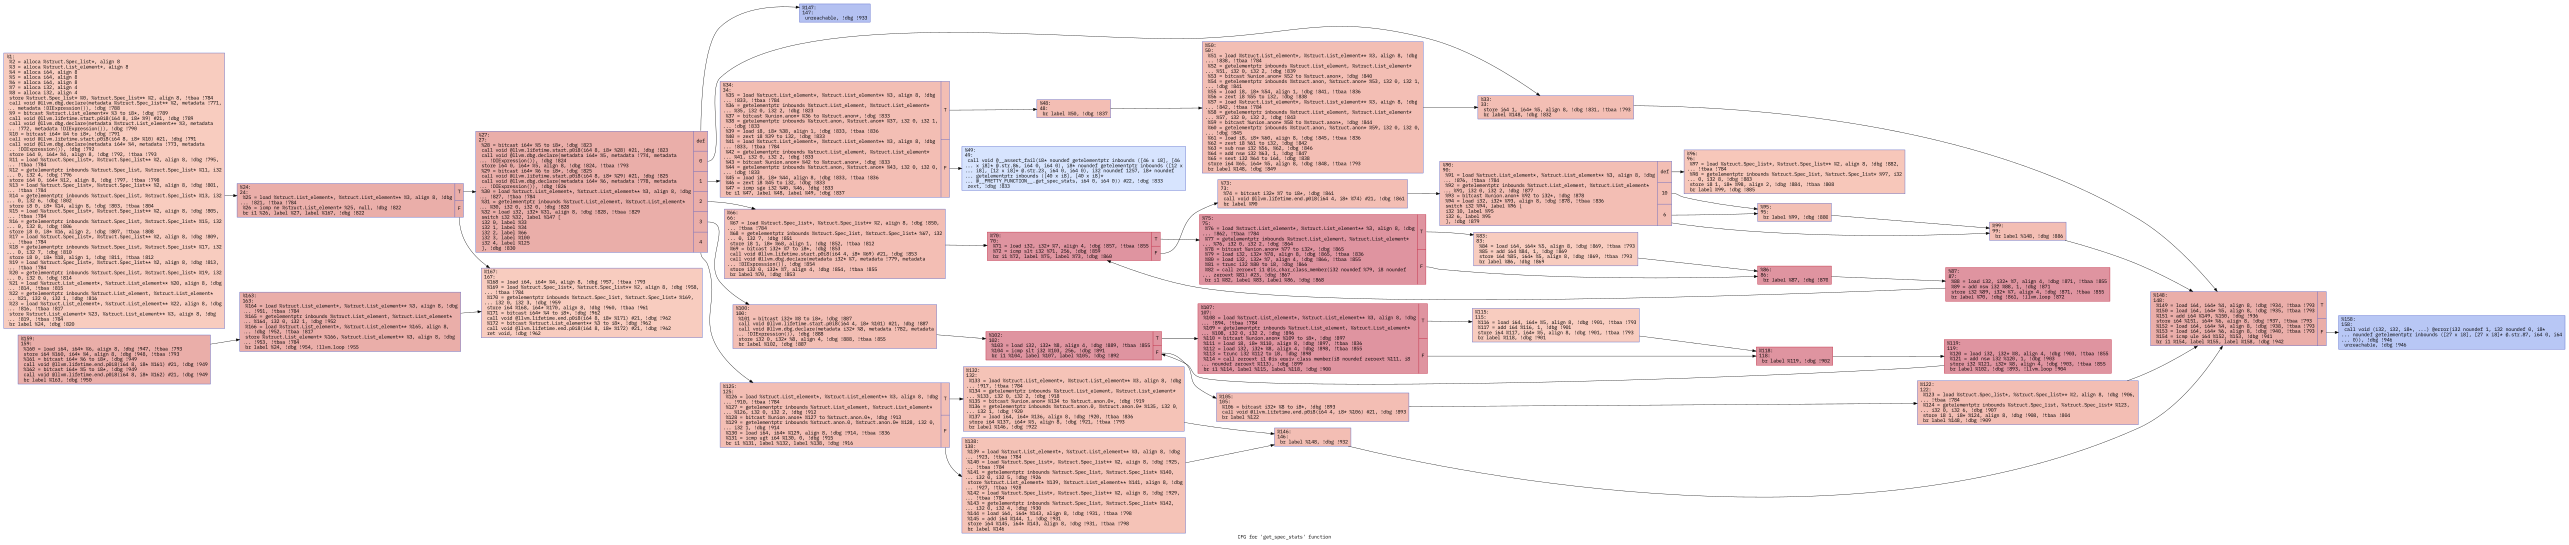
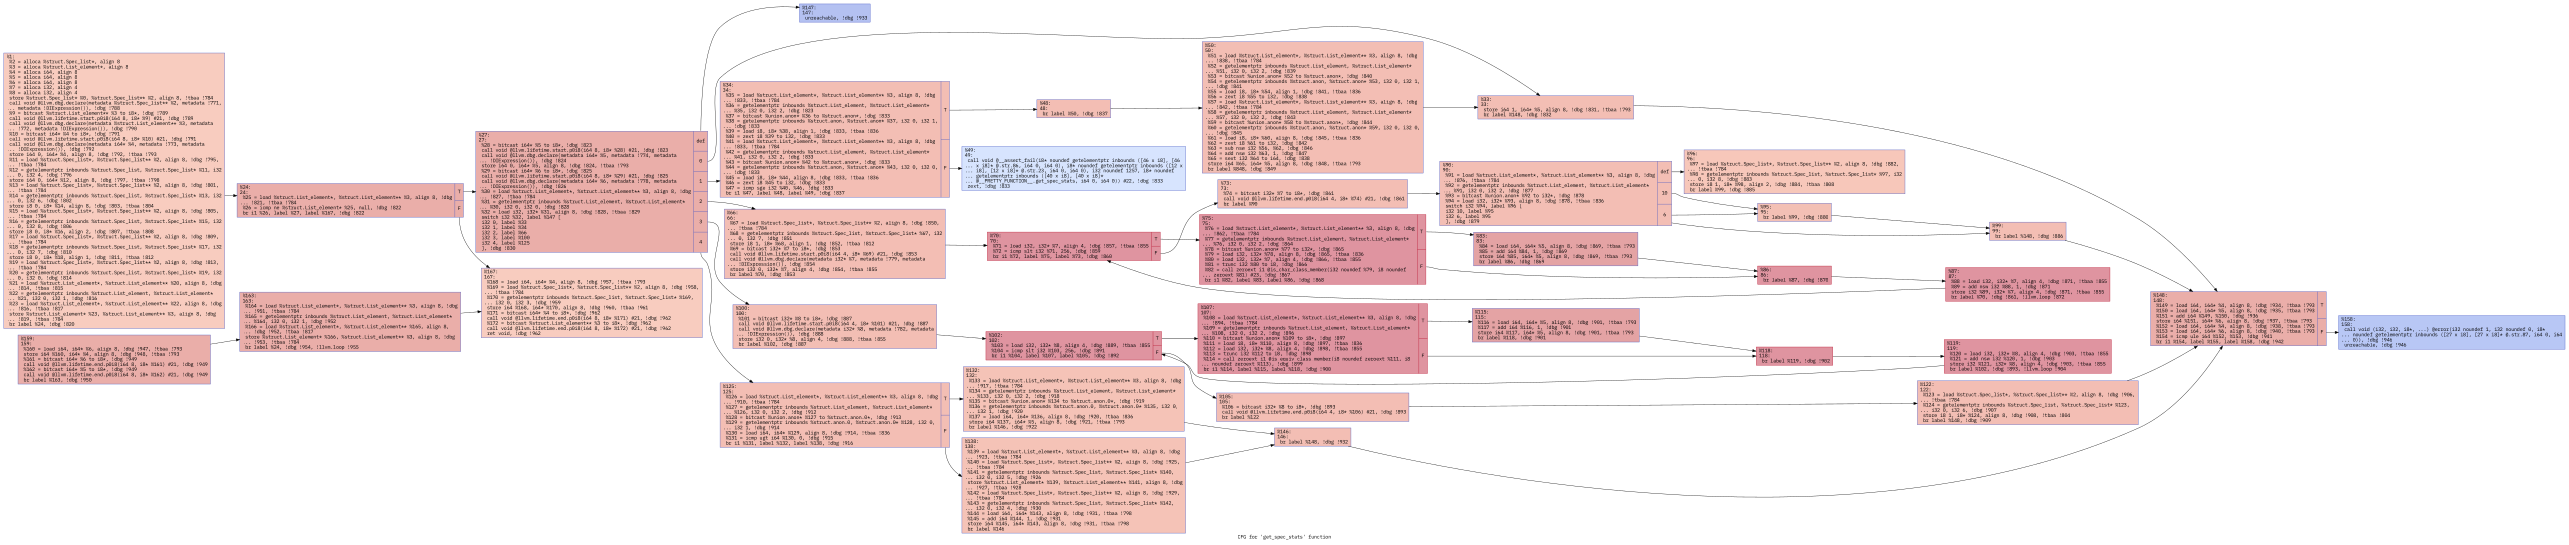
(1240, 169) -> (1240, 169)
(1556, 249) -> (1556, 249)
(1556, 325) -> (1556, 325)
